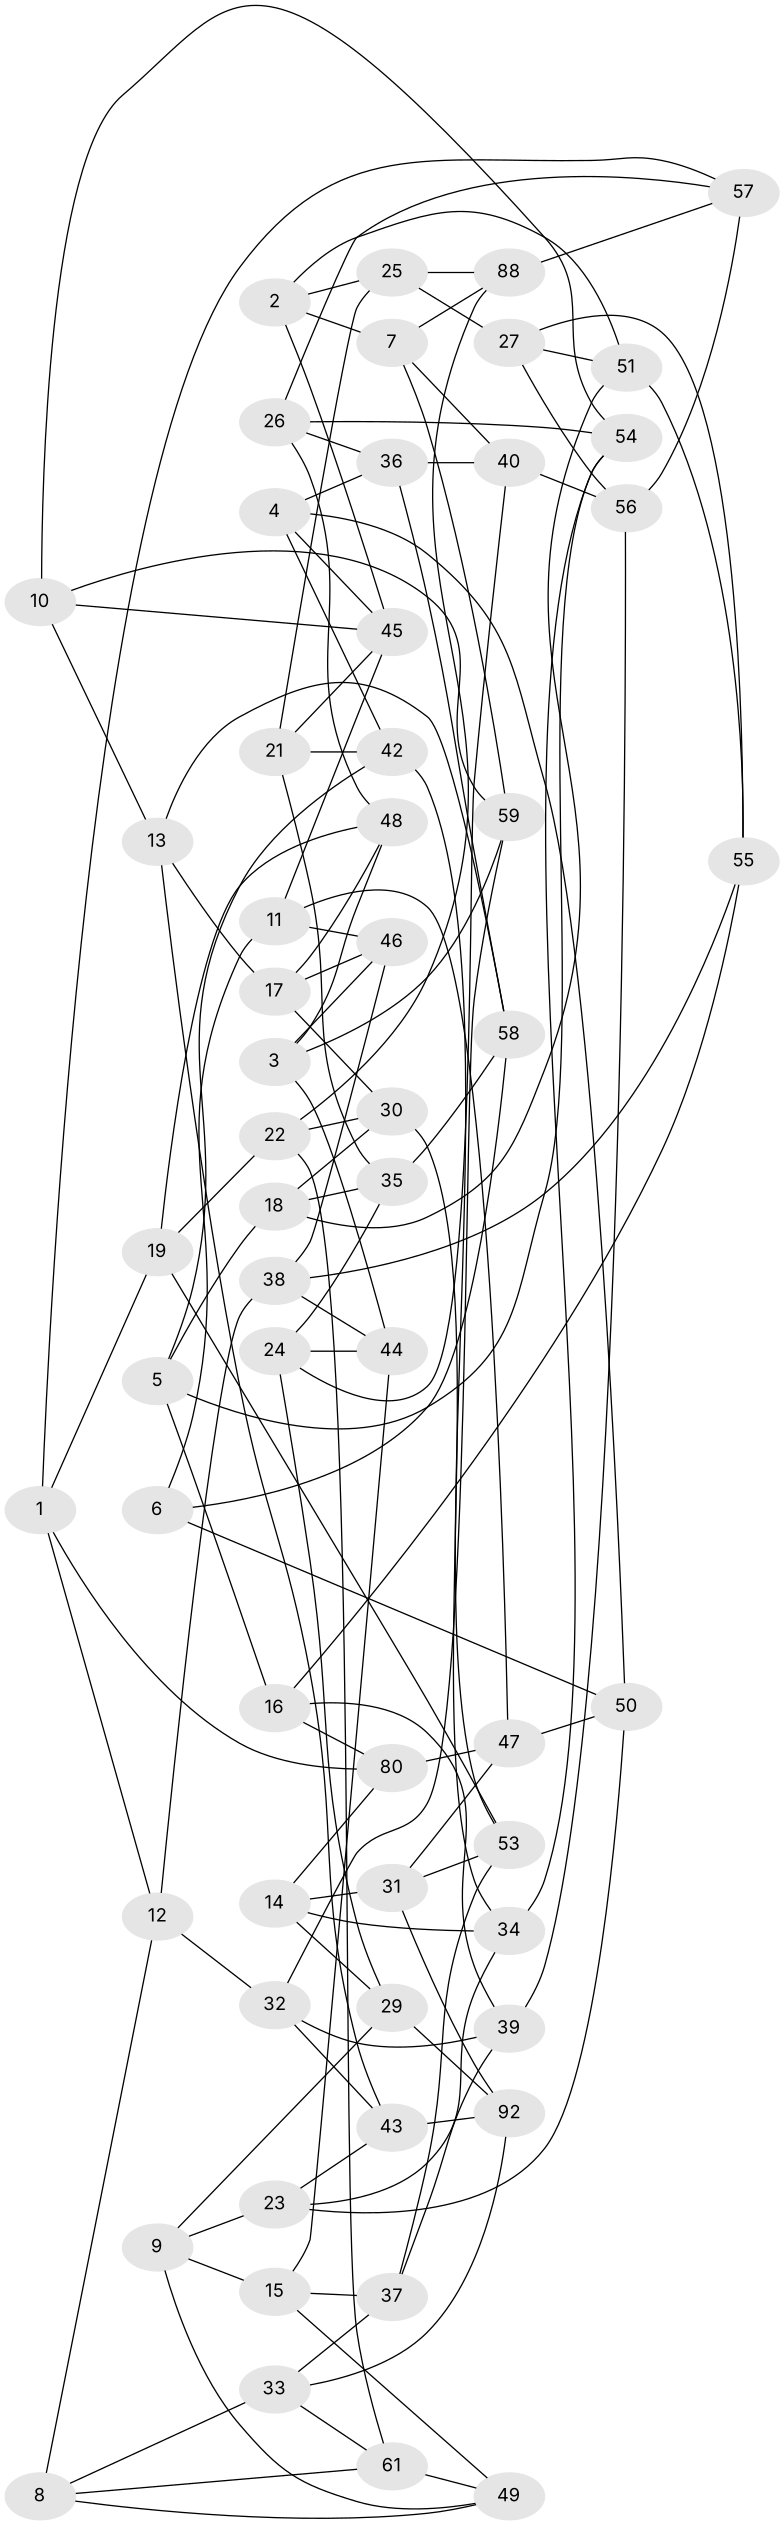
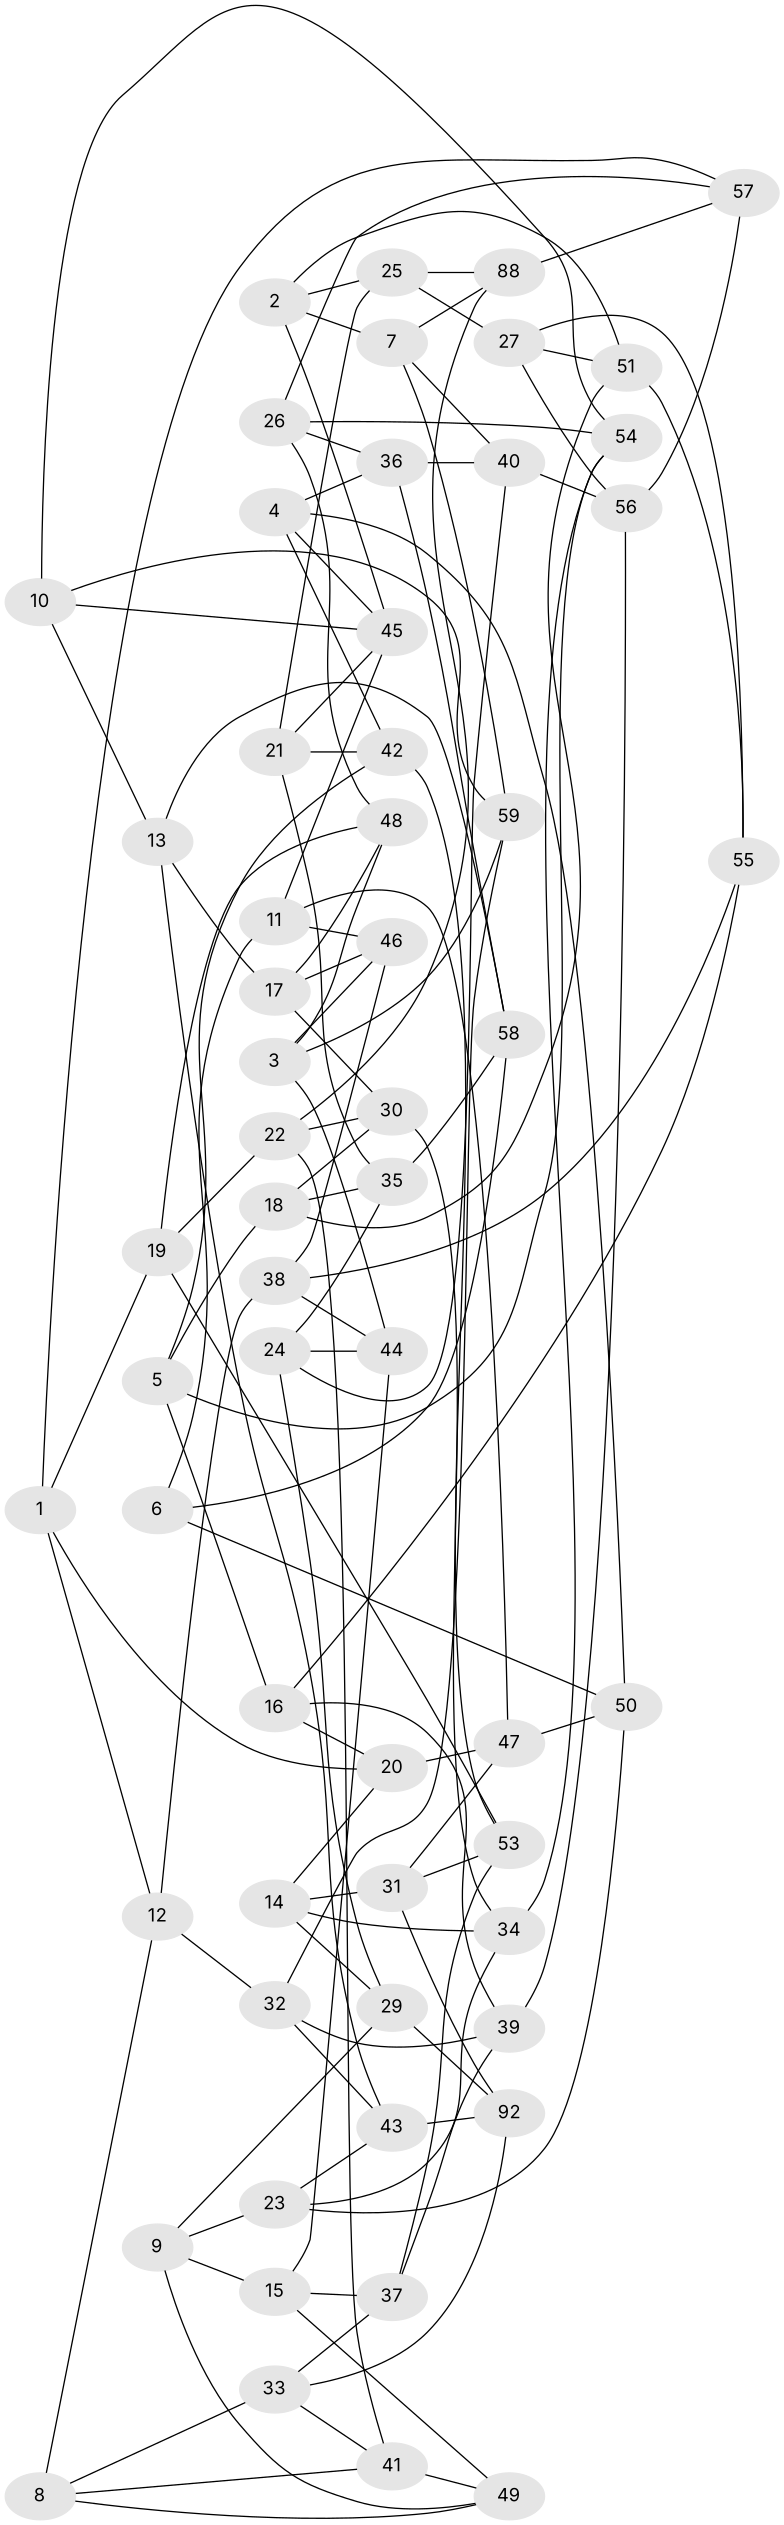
(392, 1768) -> (392, 1768)
(392, 2466) -> (392, 2466)
